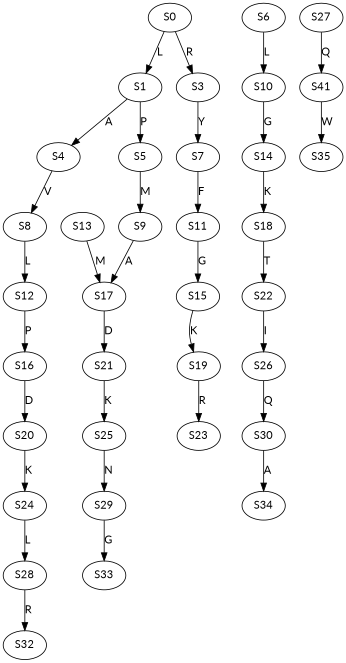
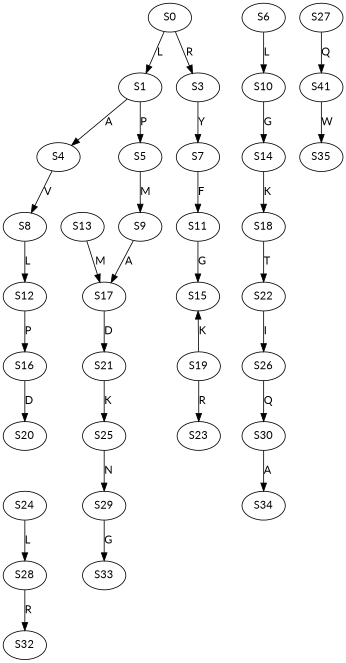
(190, 327) -> (198, 335)
(25, 467) -> none
